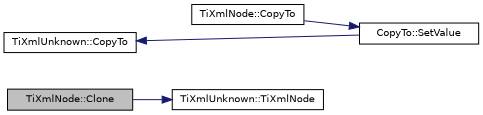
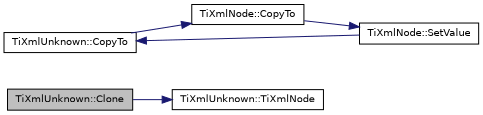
none -> (156, 29)
(419, 34) -> (419, 34)
(70, 100) -> (70, 100)
